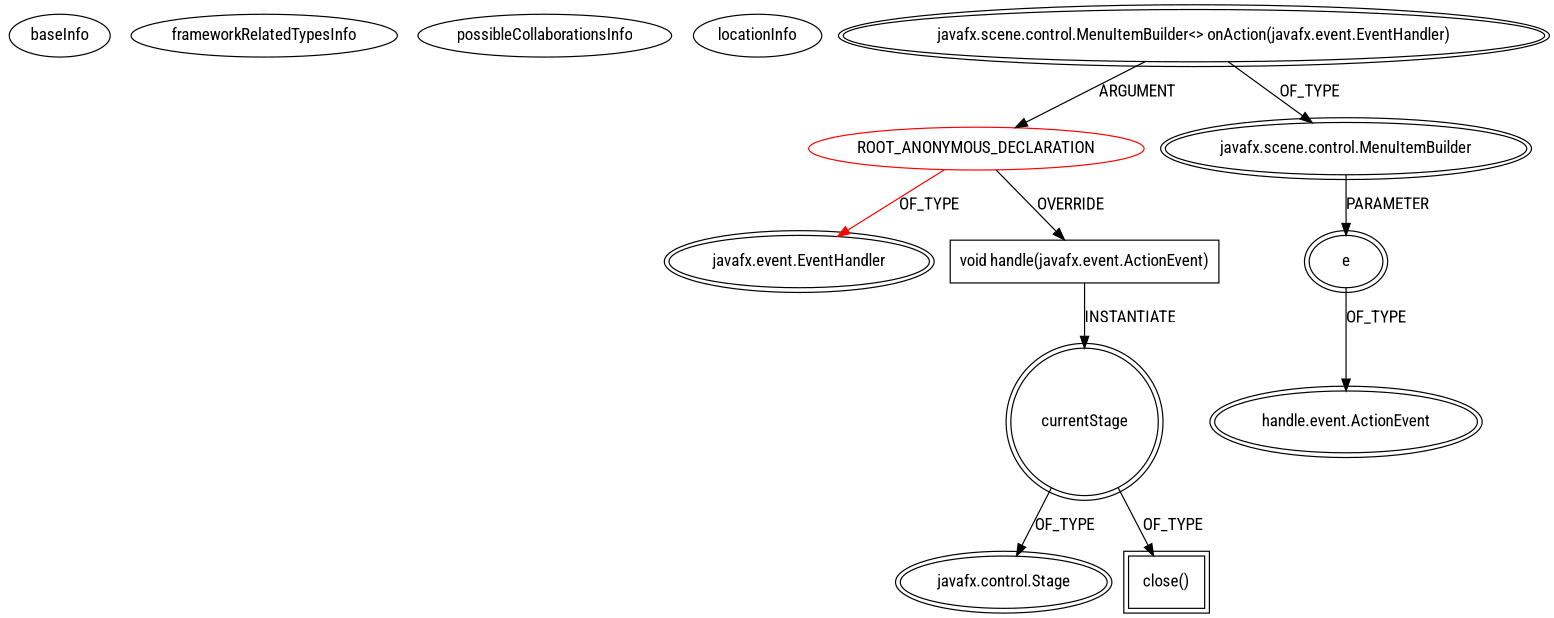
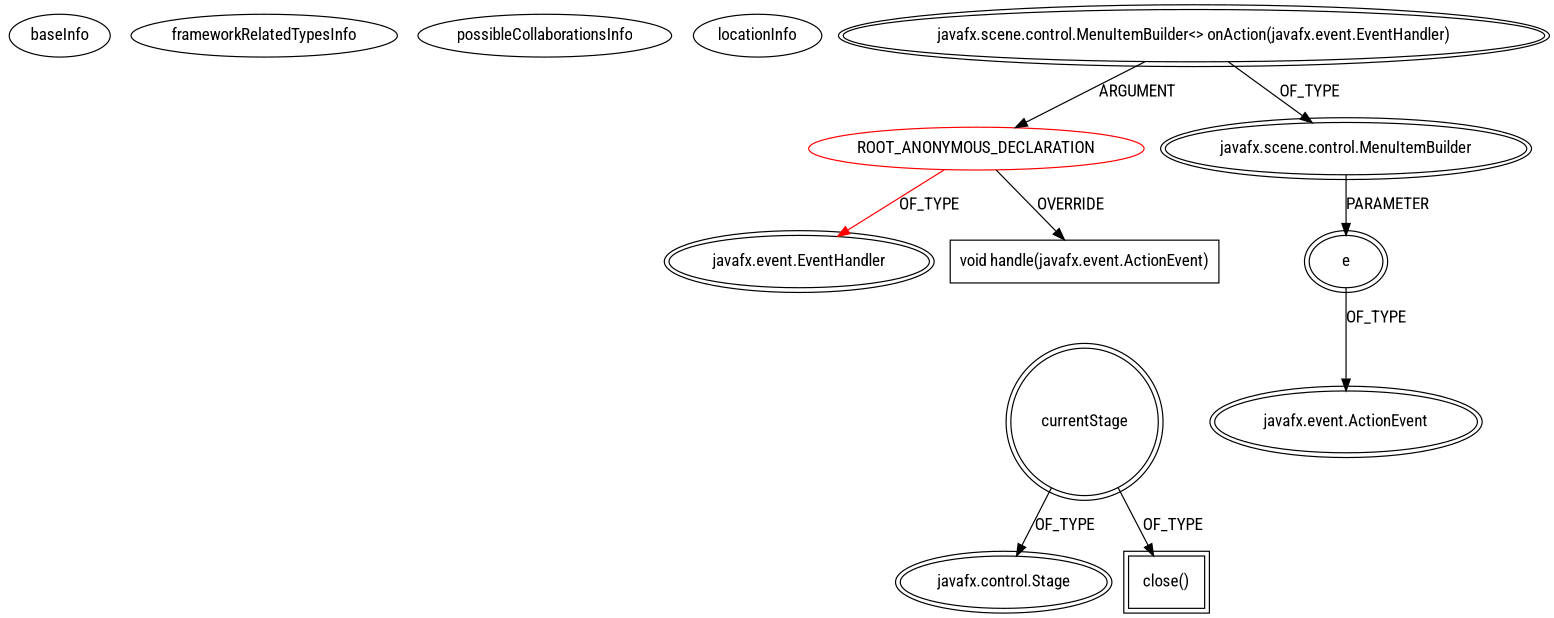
(1085, 309) -> none
(1346, 422) -> (1346, 422)
